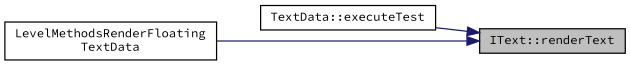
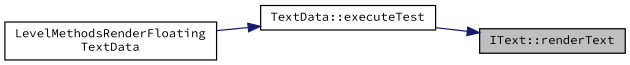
(342, 41) -> (232, 29)
